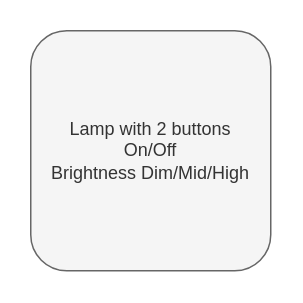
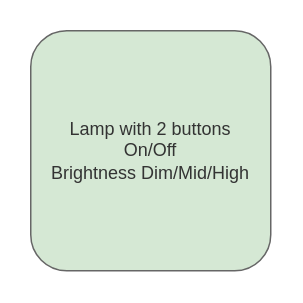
(151, 151) -> (151, 151)
